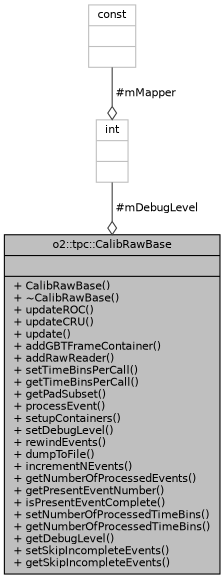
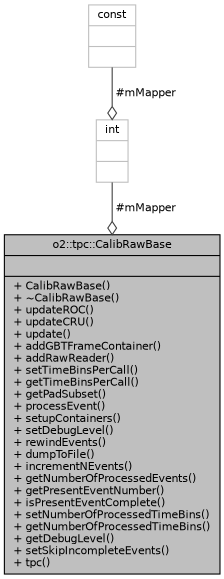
(155, 208) -> (144, 208)
(92, 563) -> (32, 563)
